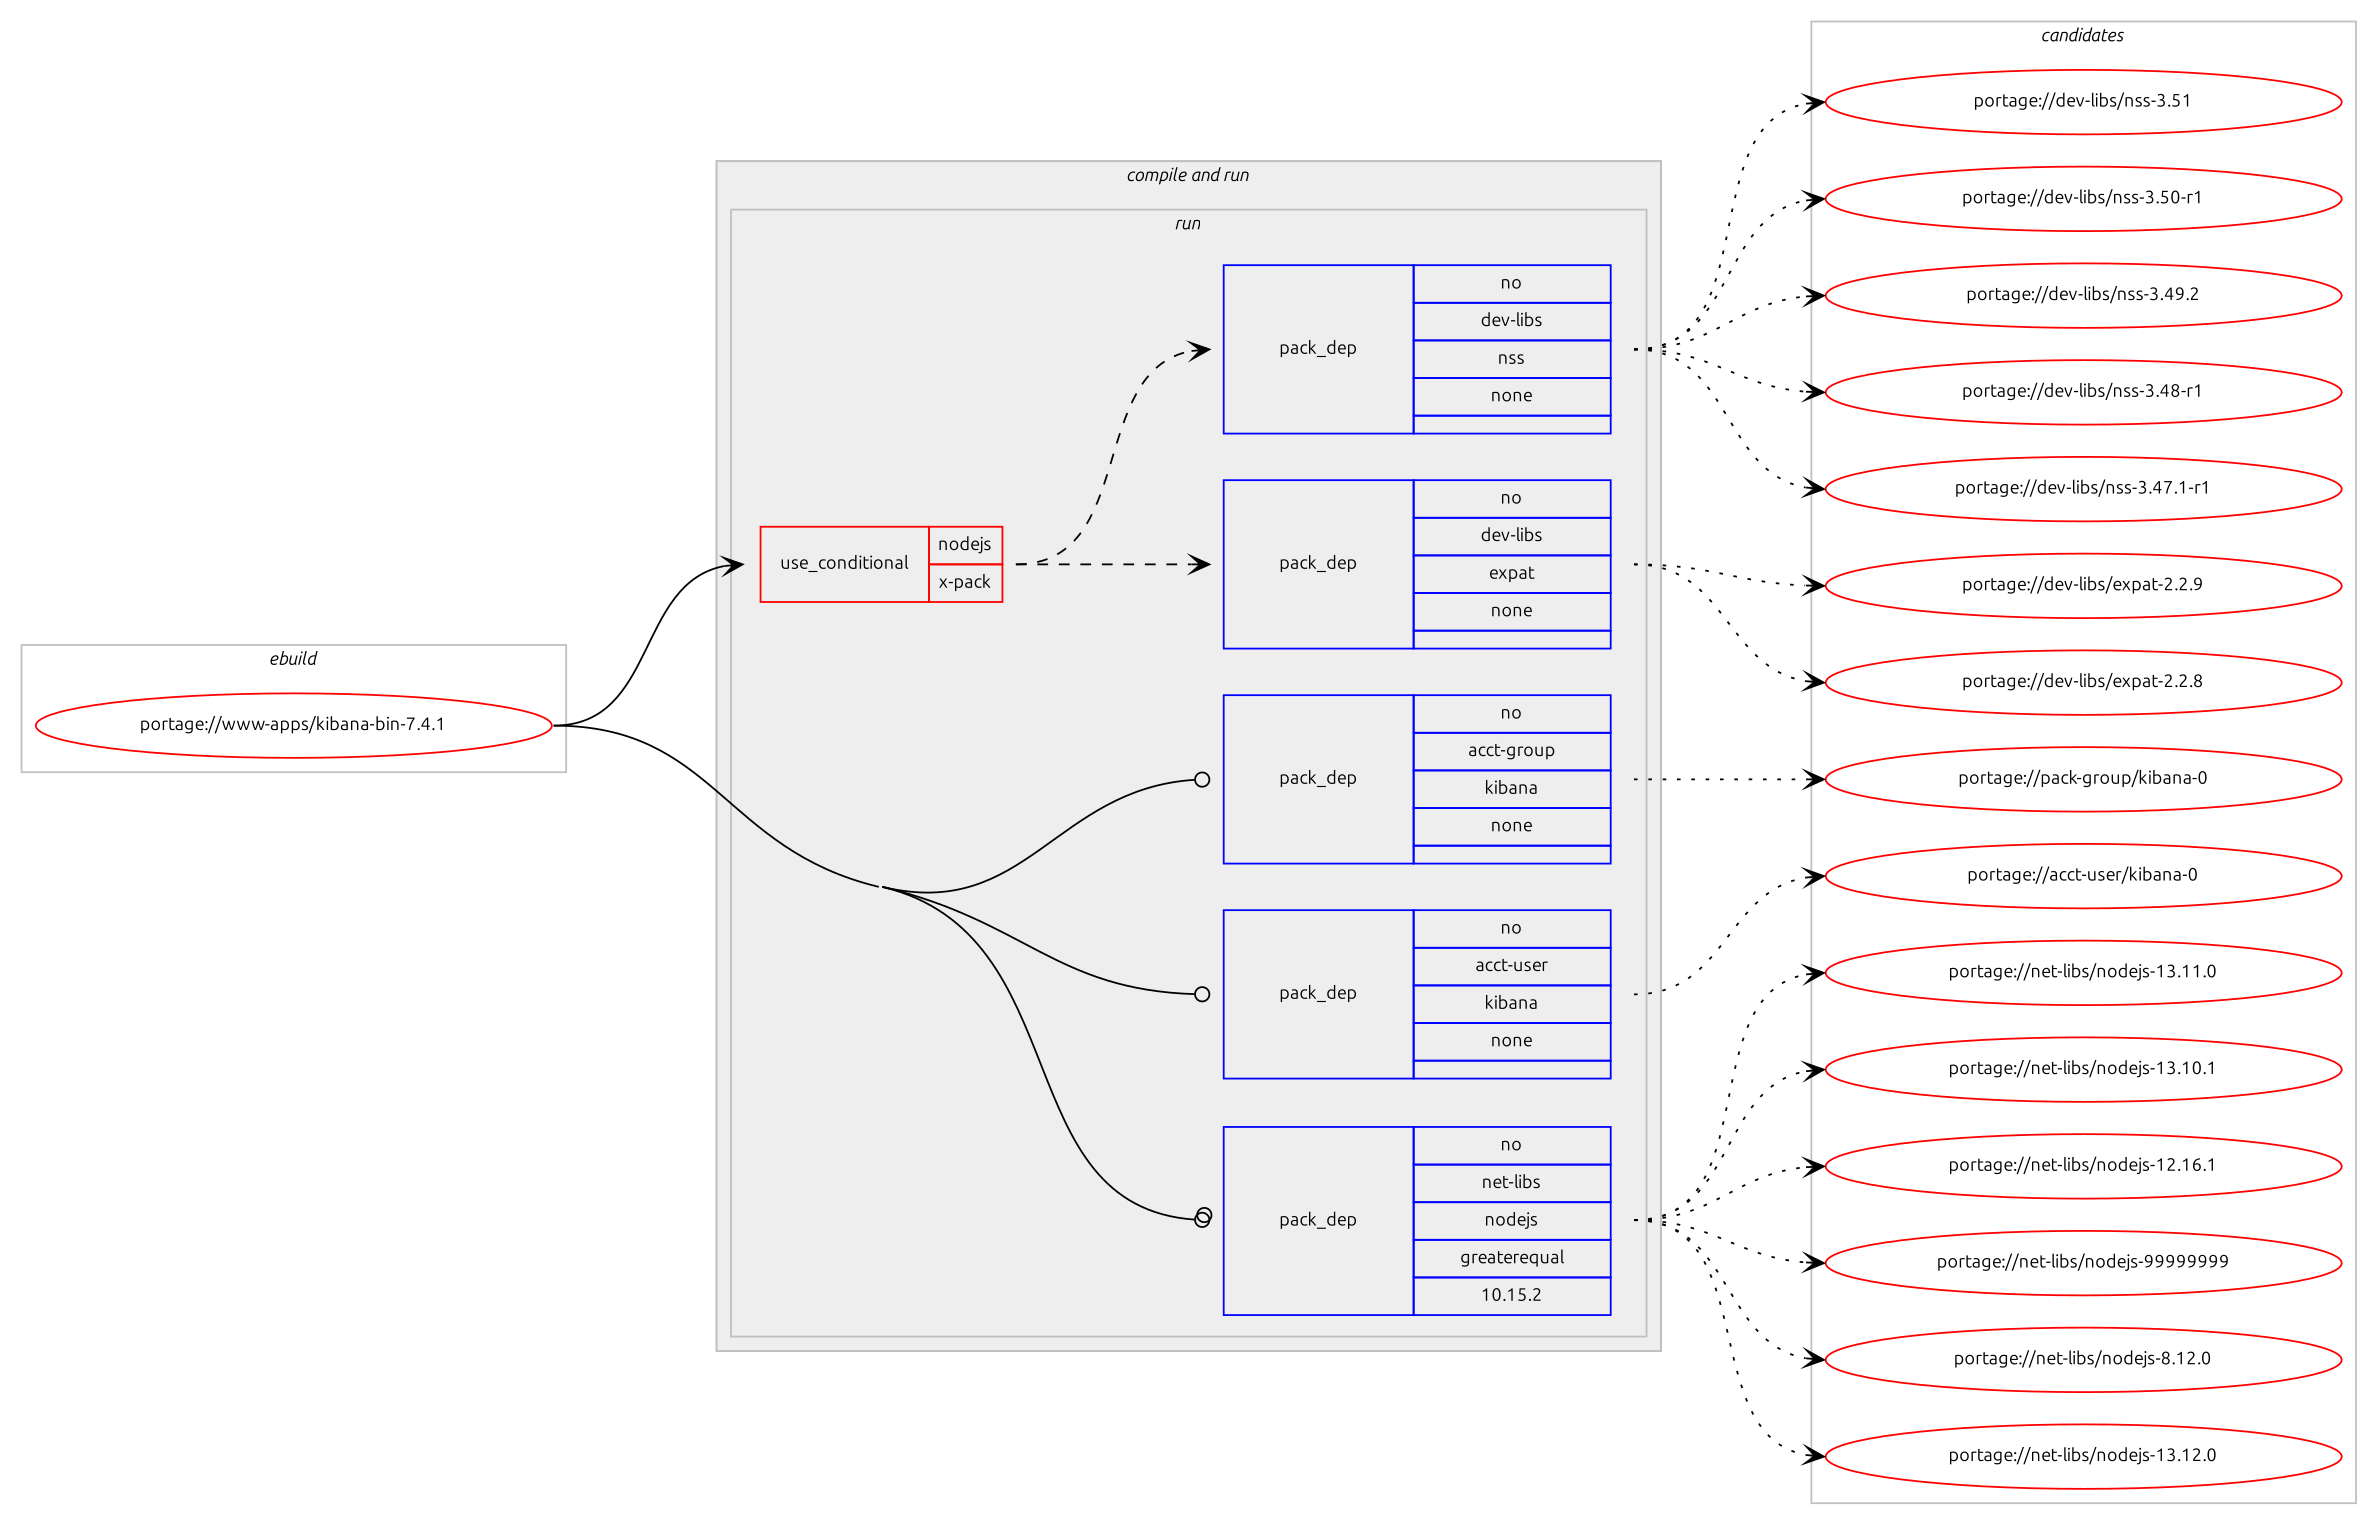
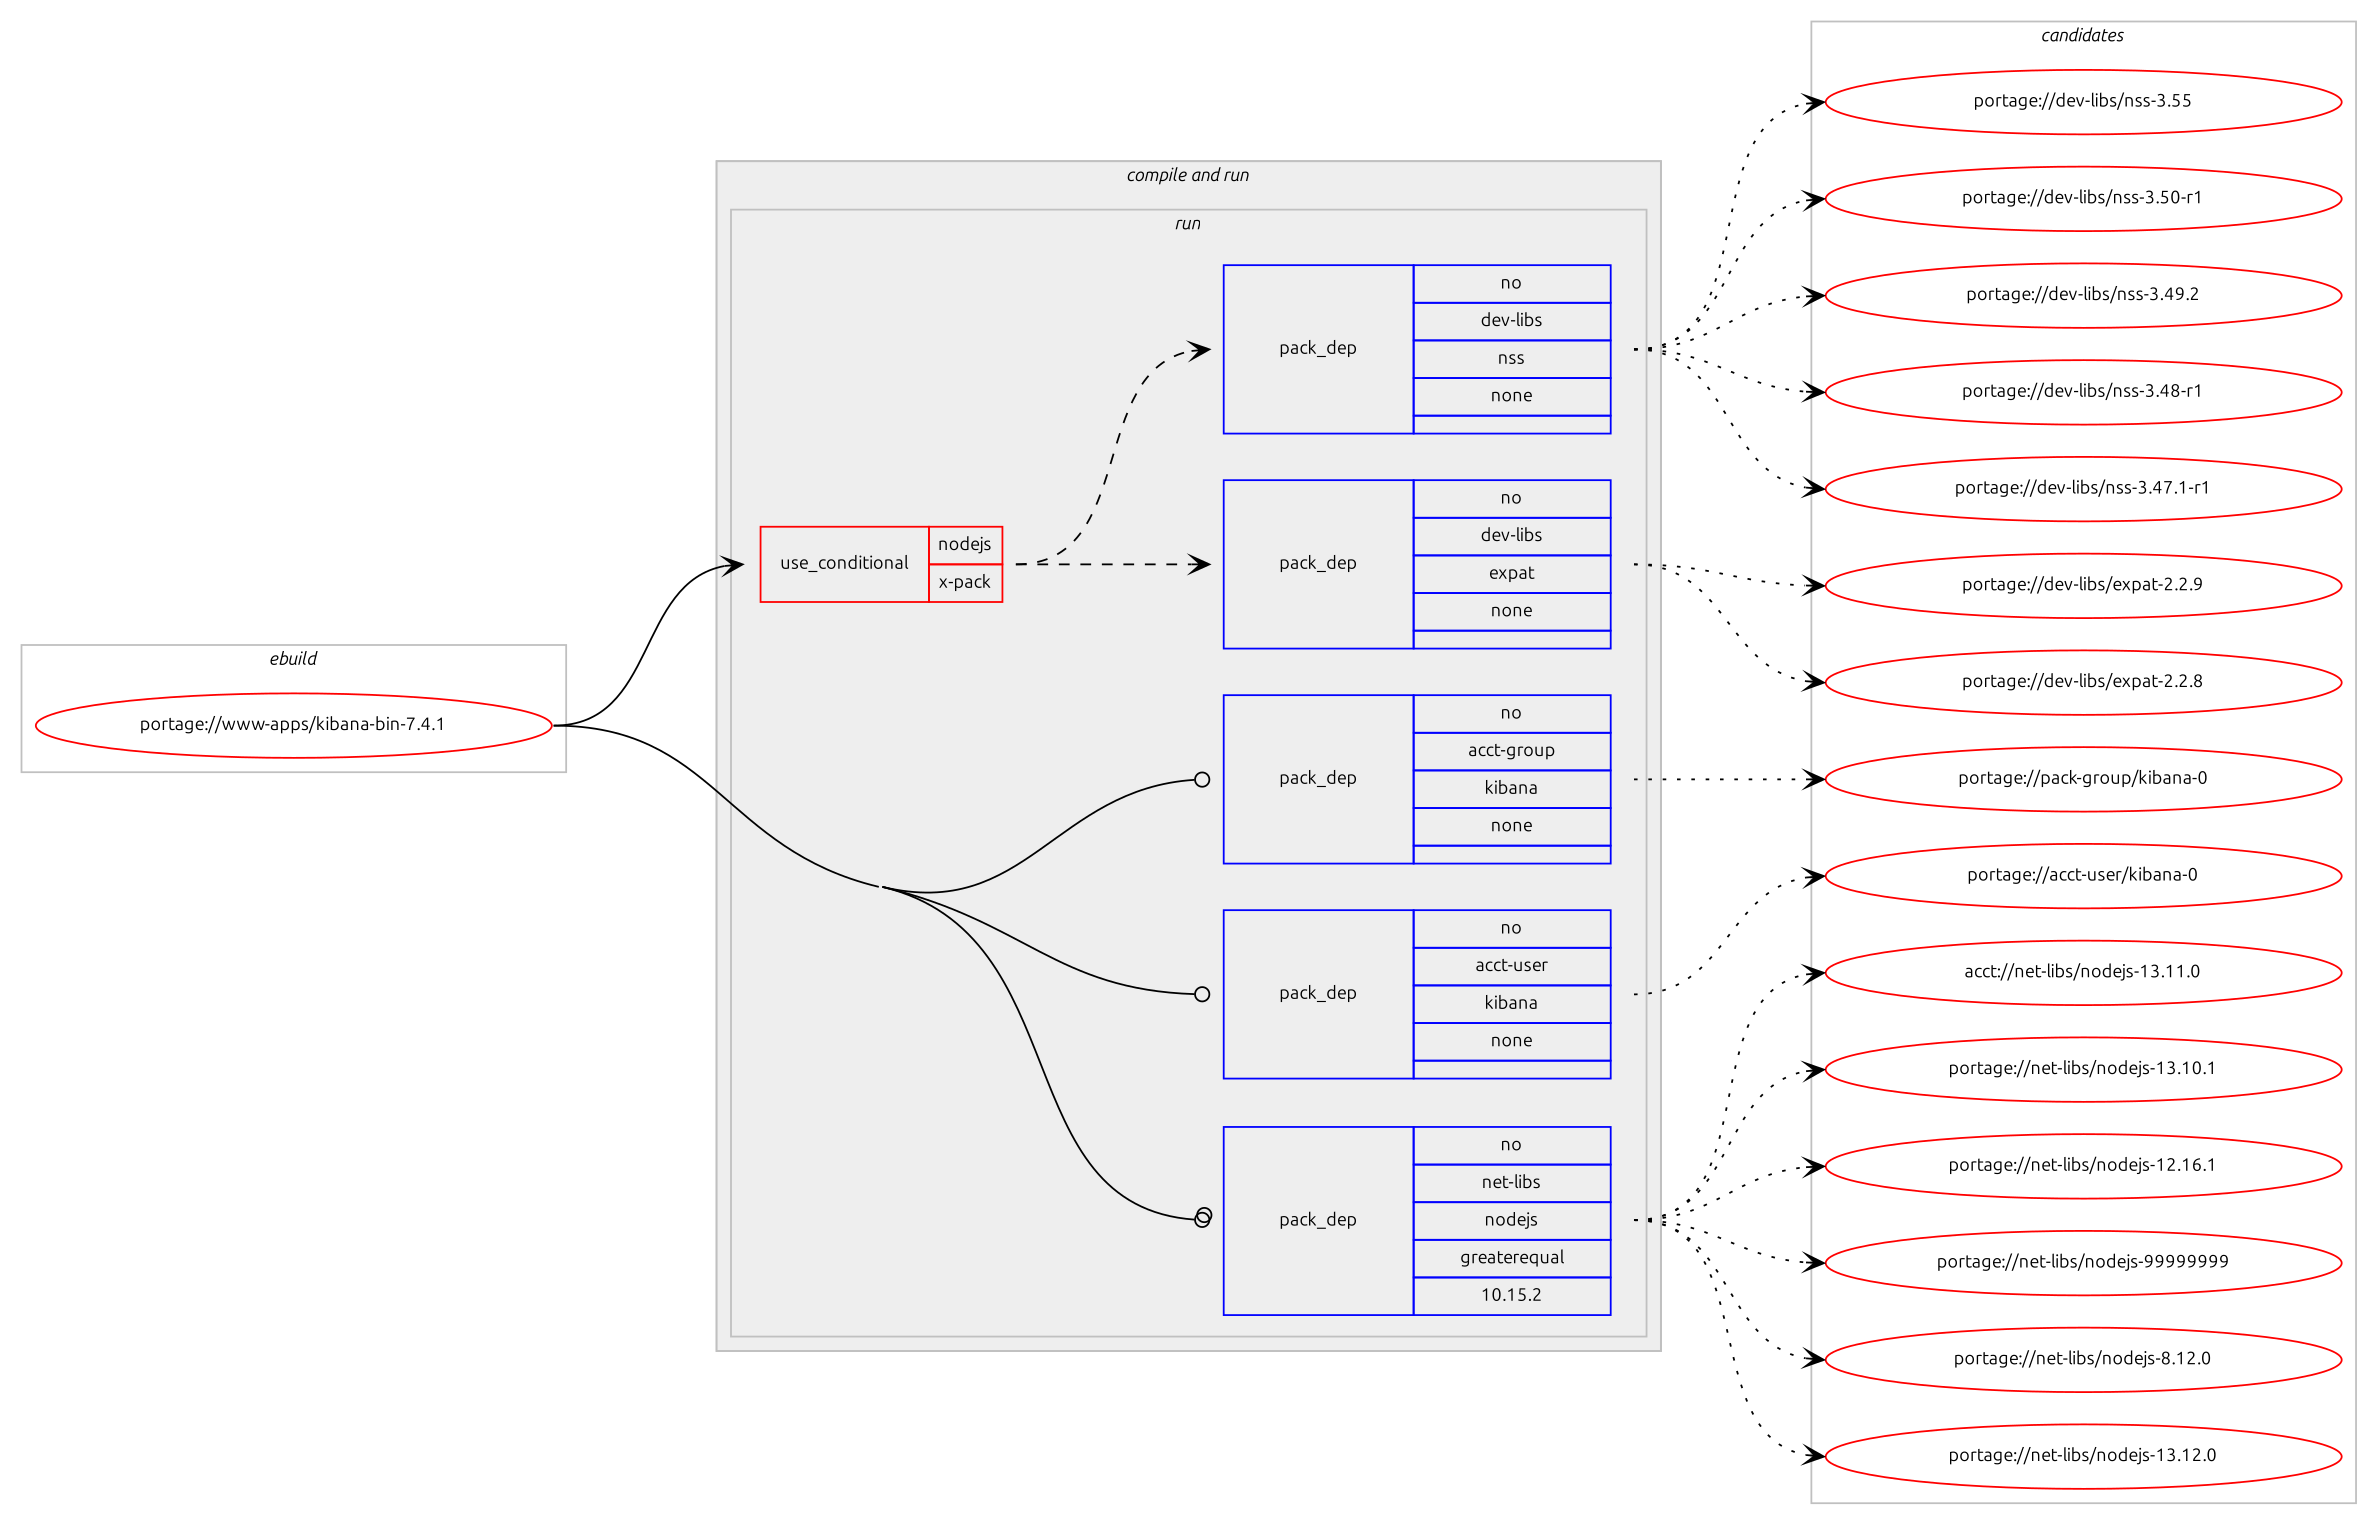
(2084, 102) -> (2084, 102)
(2084, 973) -> (2084, 973)
